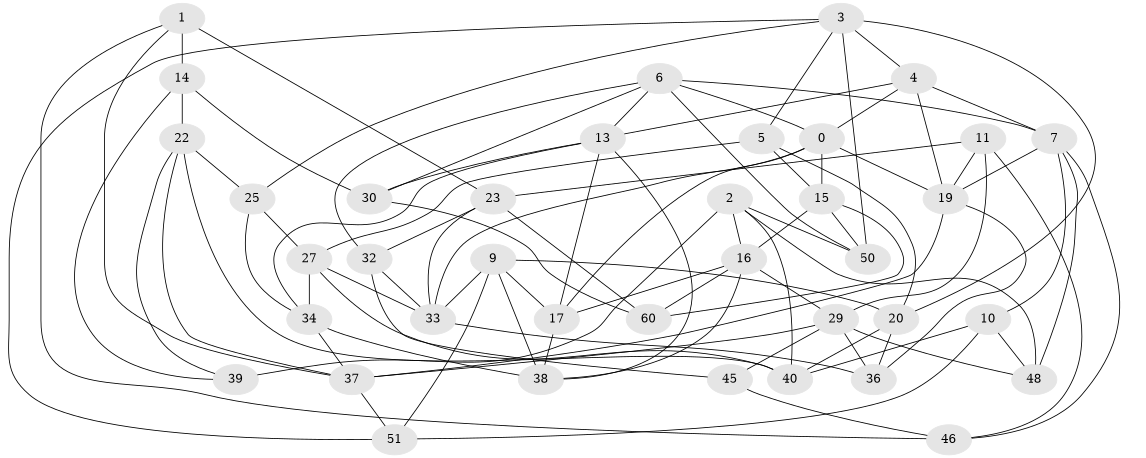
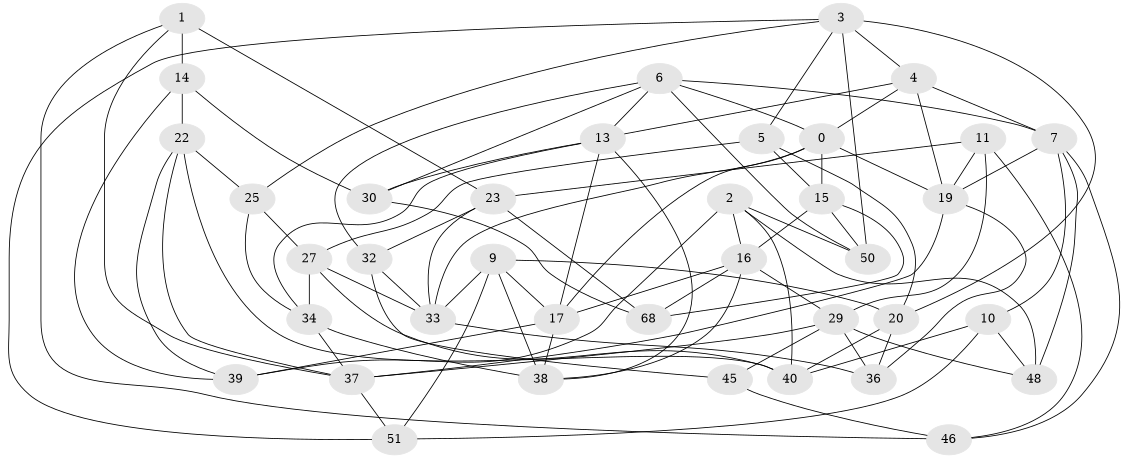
(649, 319) -> (649, 319)
none -> (410, 347)
